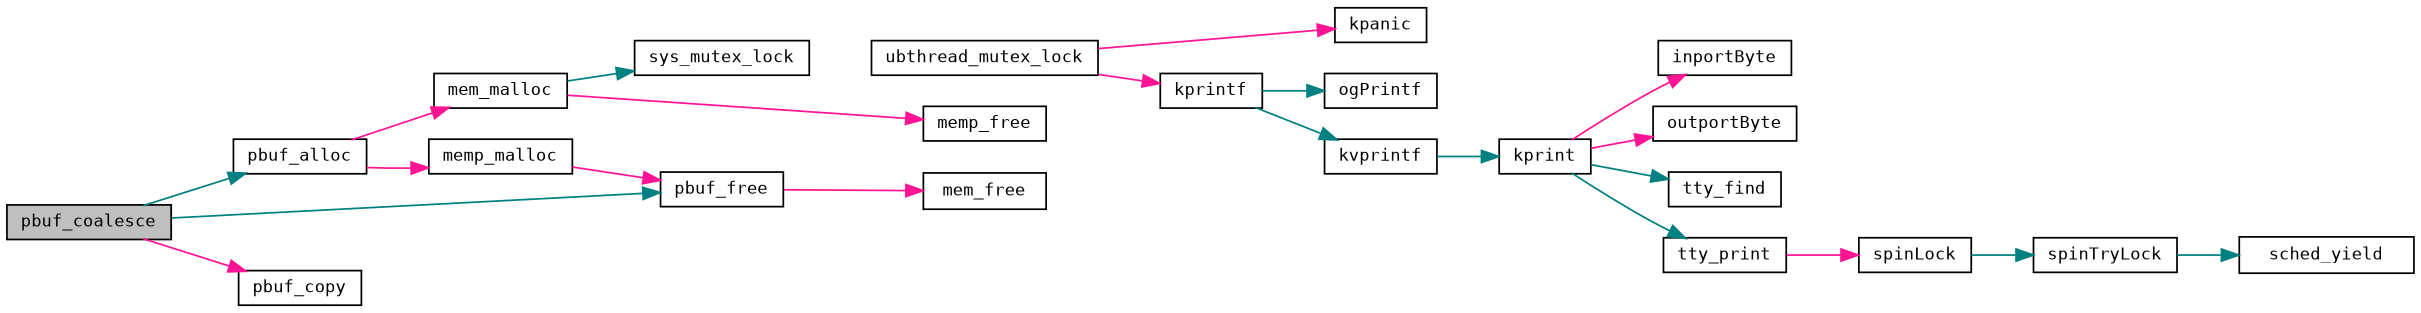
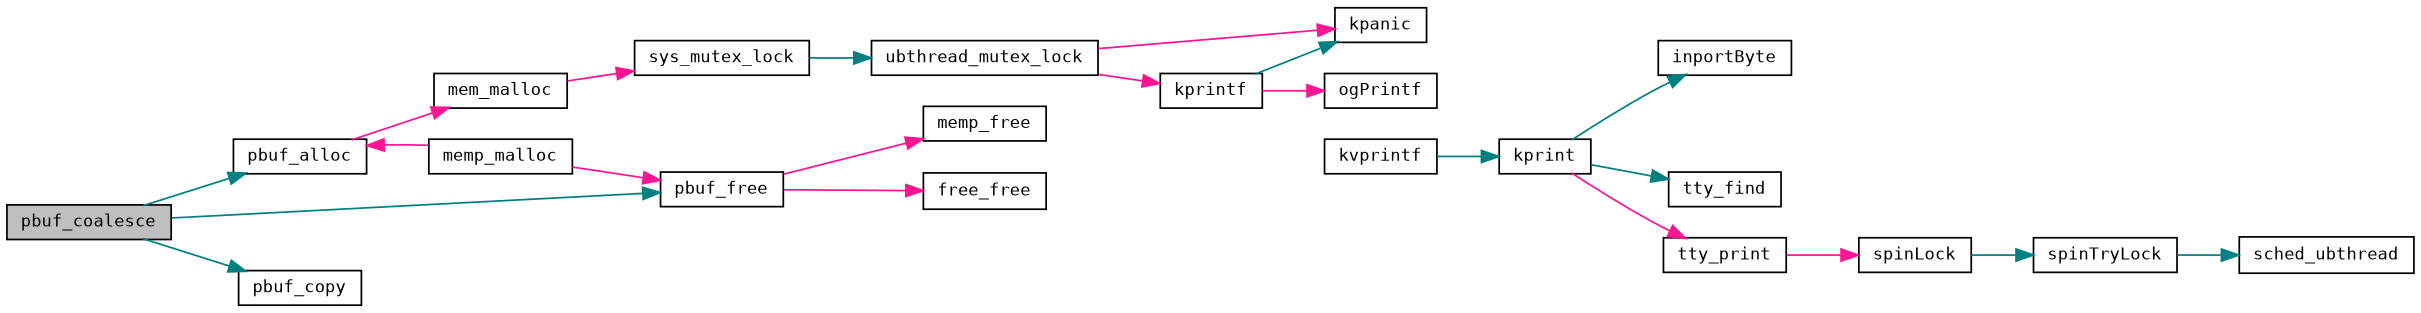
none -> (831, 58)
(592, 77) -> (592, 77)
(1285, 91) -> (1285, 91)
(737, 107) -> (845, 159)
(1620, 110) -> (1620, 110)
(1288, 120) -> (1288, 61)
(1725, 124) -> none
(389, 168) -> (406, 145)
(985, 191) -> (985, 191)
(1620, 203) -> (1620, 203)
(186, 252) -> (186, 252)
(2327, 255) -> (2327, 255)
